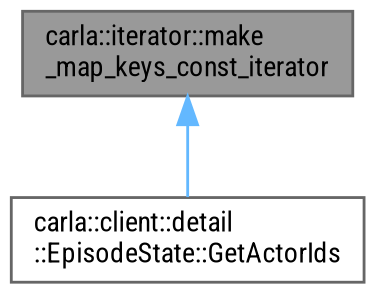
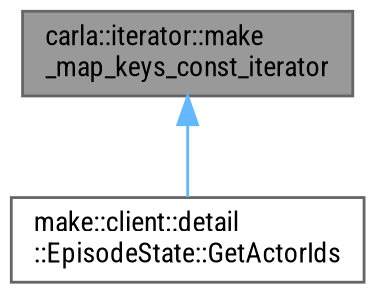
(188, 240) -> (188, 240)
